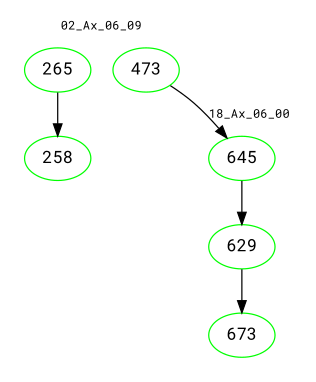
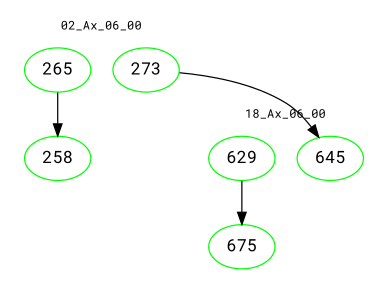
(102, 26) -> (102, 26)
(146, 70) -> (146, 70)
(242, 197) -> none
(242, 335) -> (242, 247)
